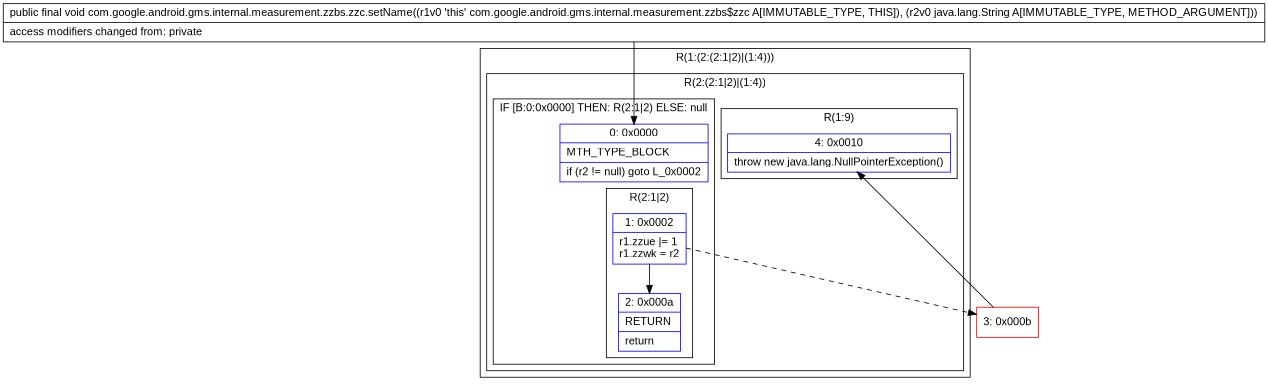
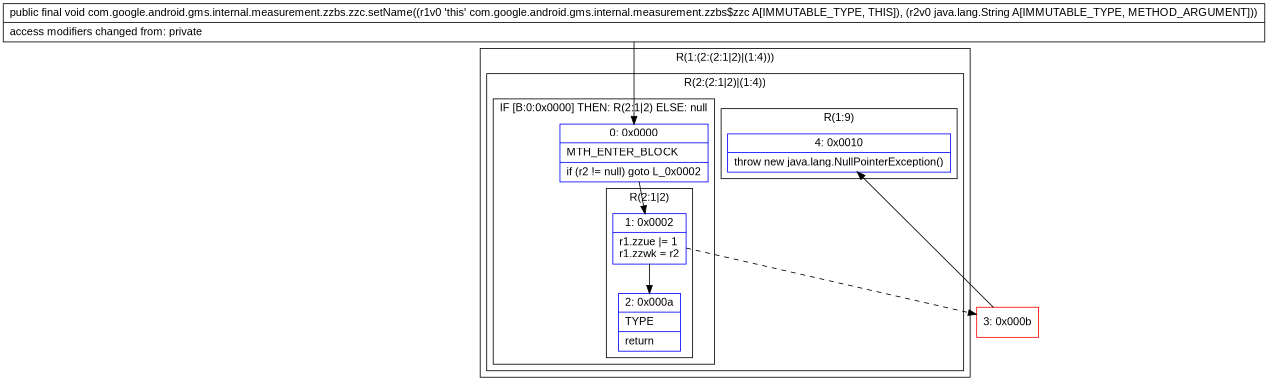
(618, 152) -> (623, 152)
none -> (641, 194)
(648, 321) -> (640, 321)
